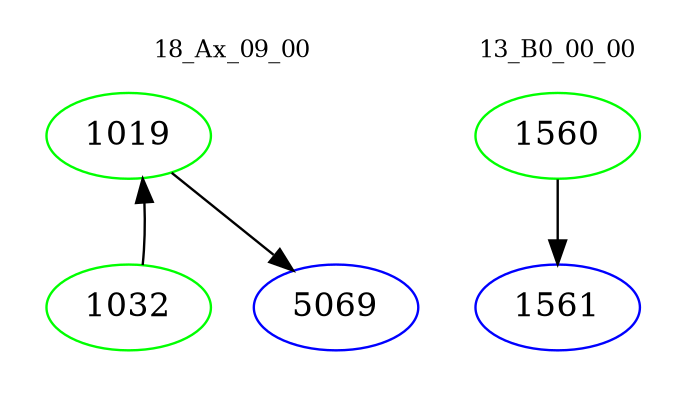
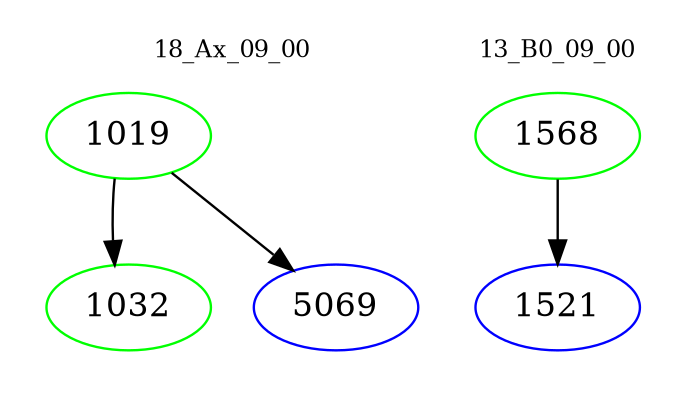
(558, 51) -> (558, 51)
(558, 136) -> (558, 136)
(145, 234) -> (113, 210)
(558, 307) -> (558, 307)
